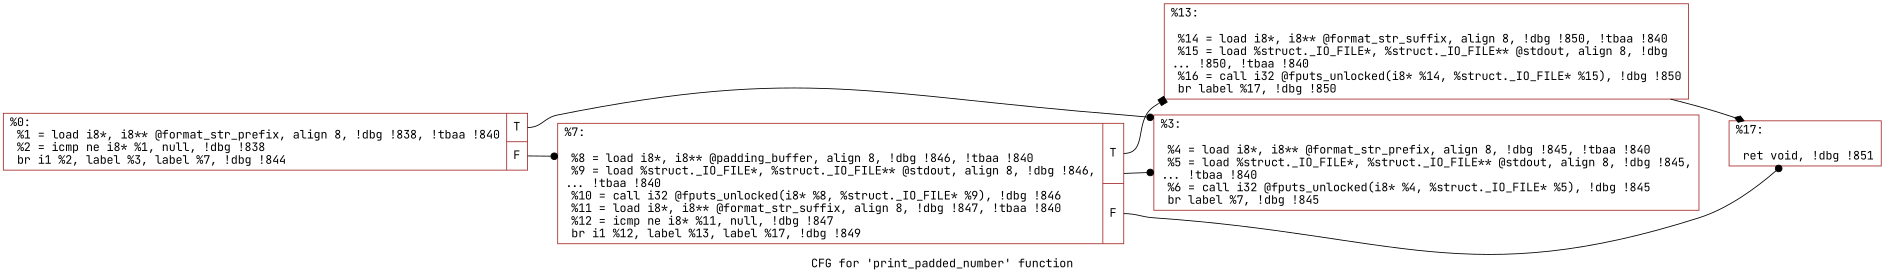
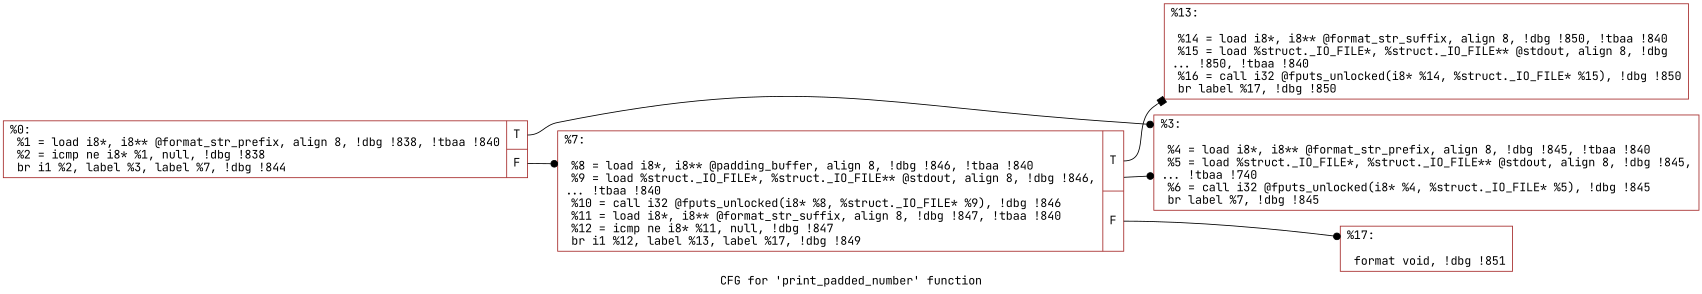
(1703, 108) -> none
(1805, 156) -> (1426, 261)
(1209, 175) -> (1209, 175)
